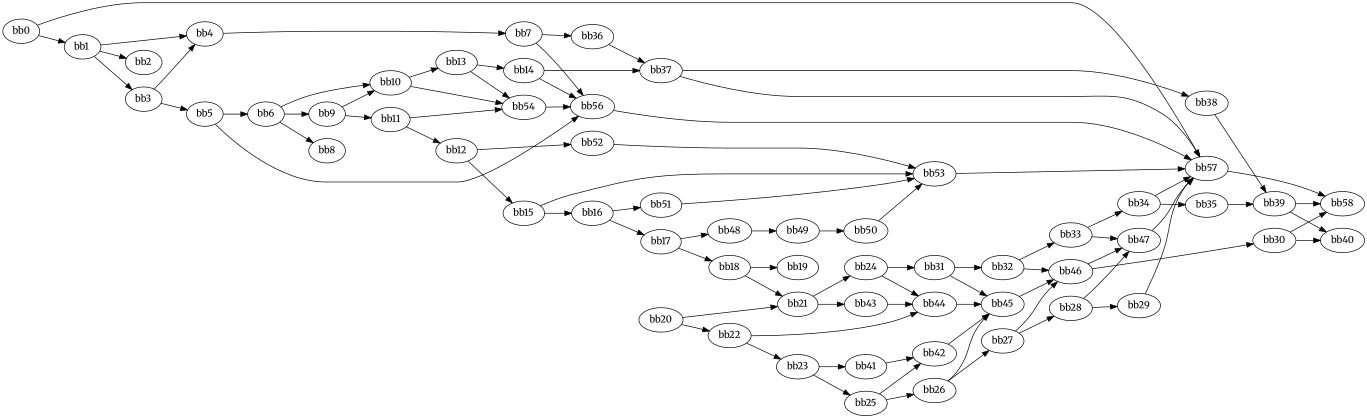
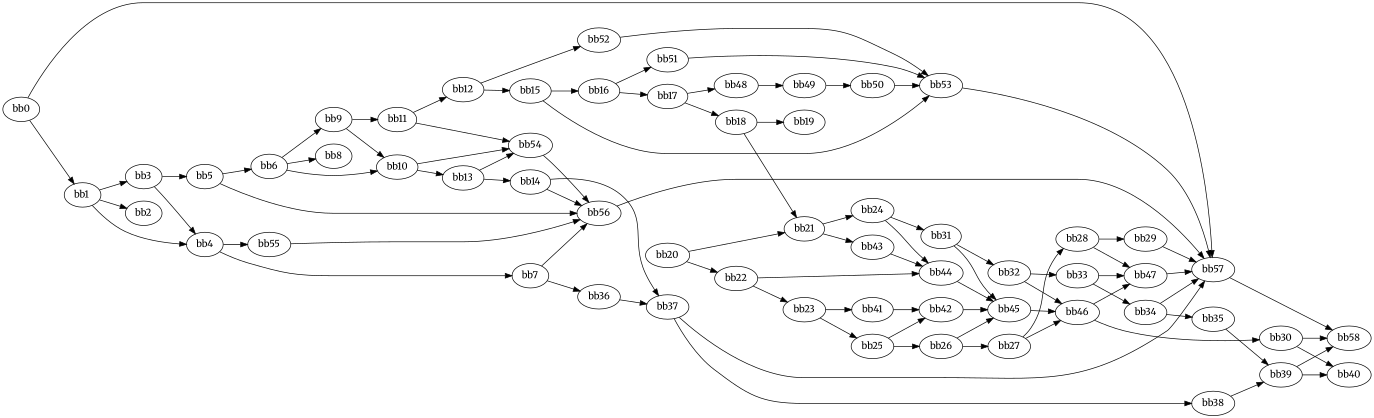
none -> (269, 244)
